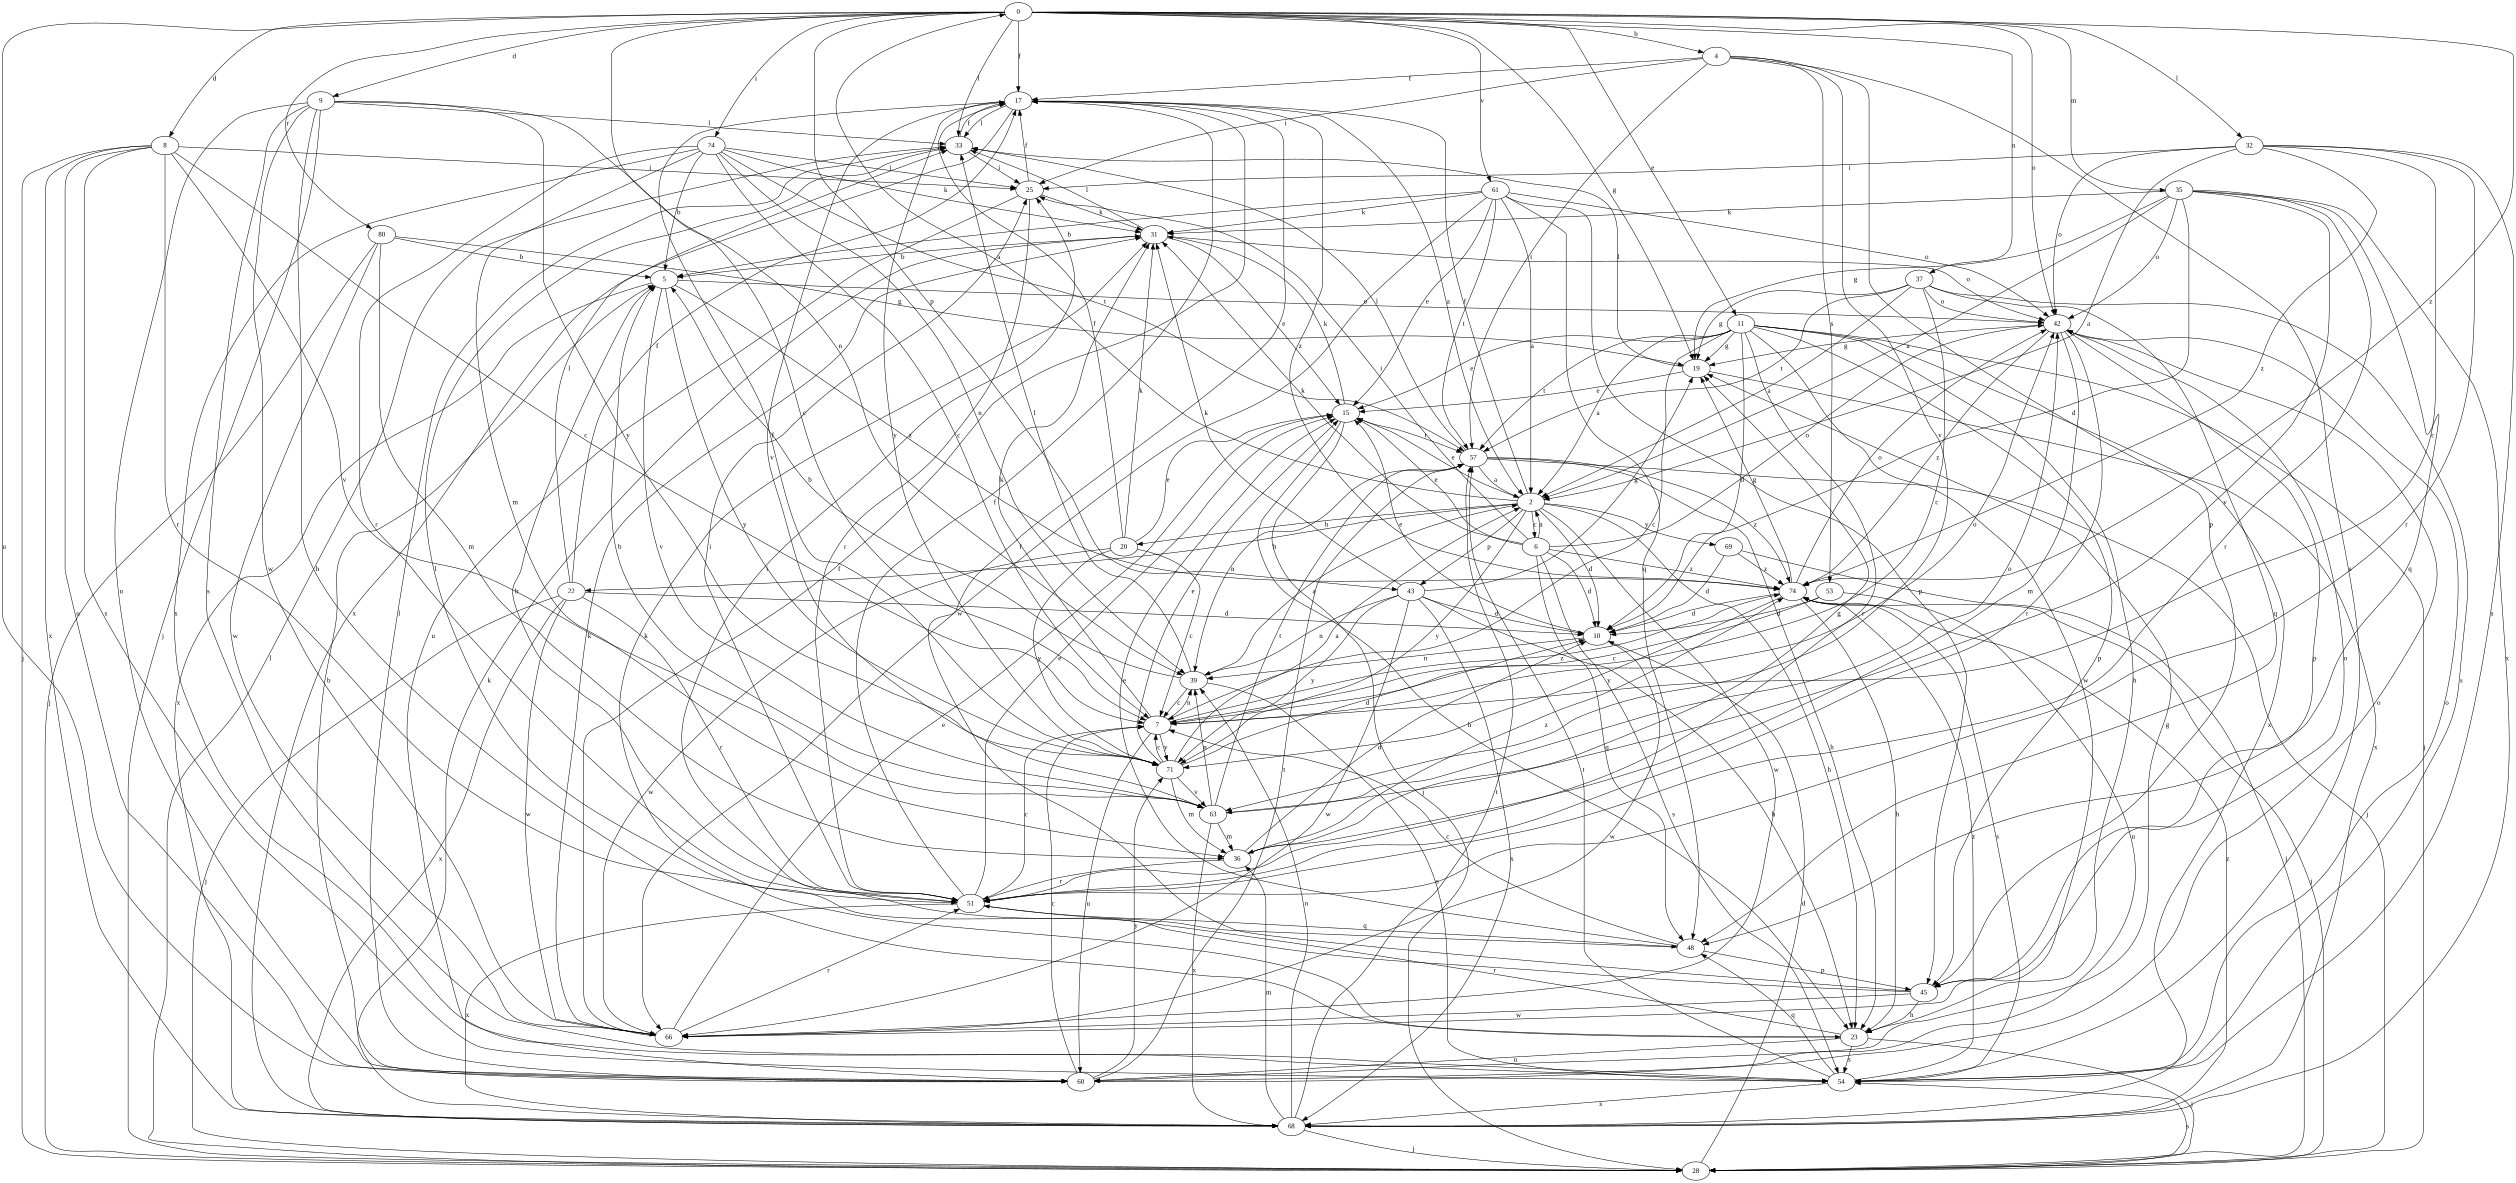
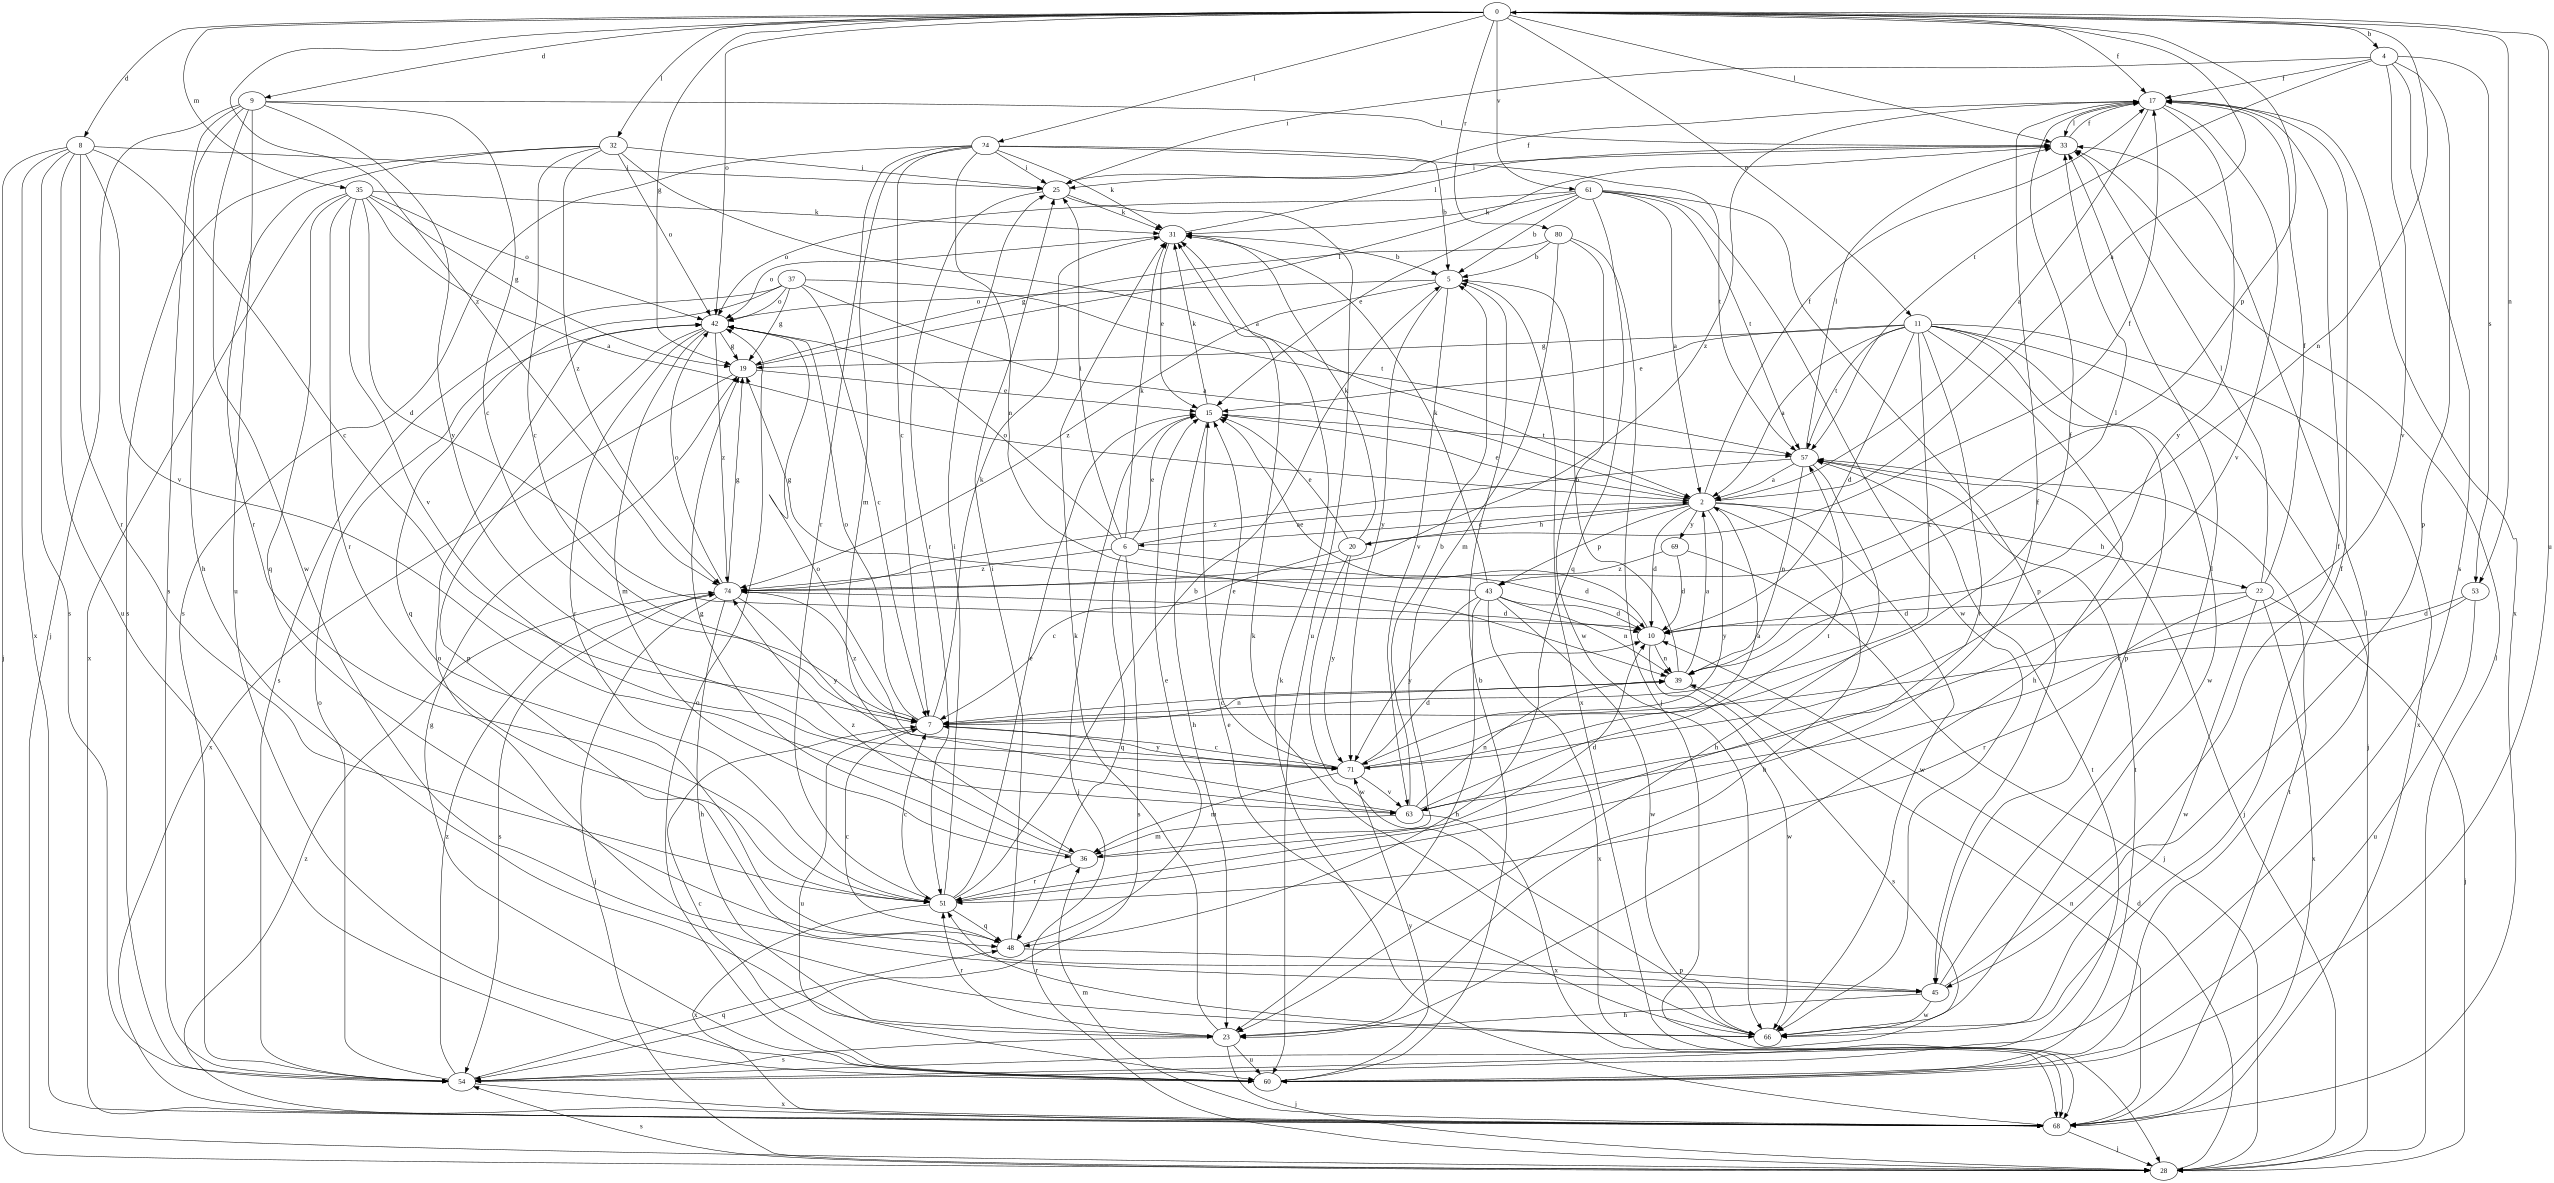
(1659, 29) -> (2356, 24)
